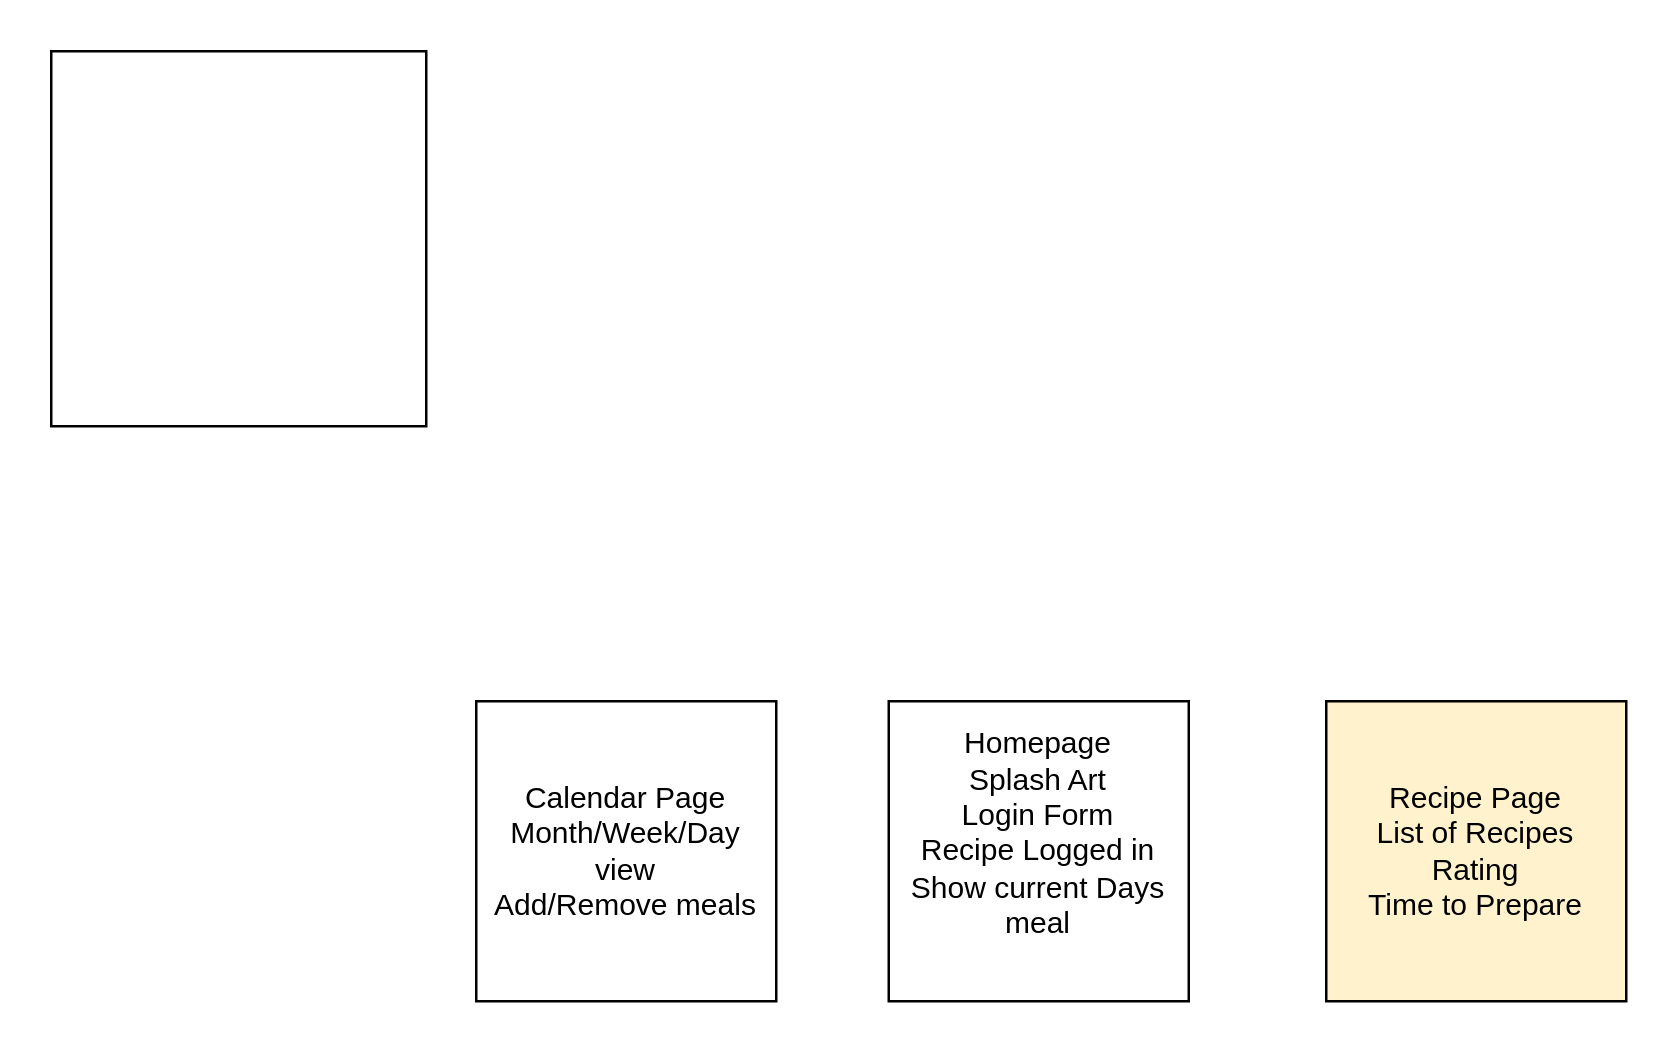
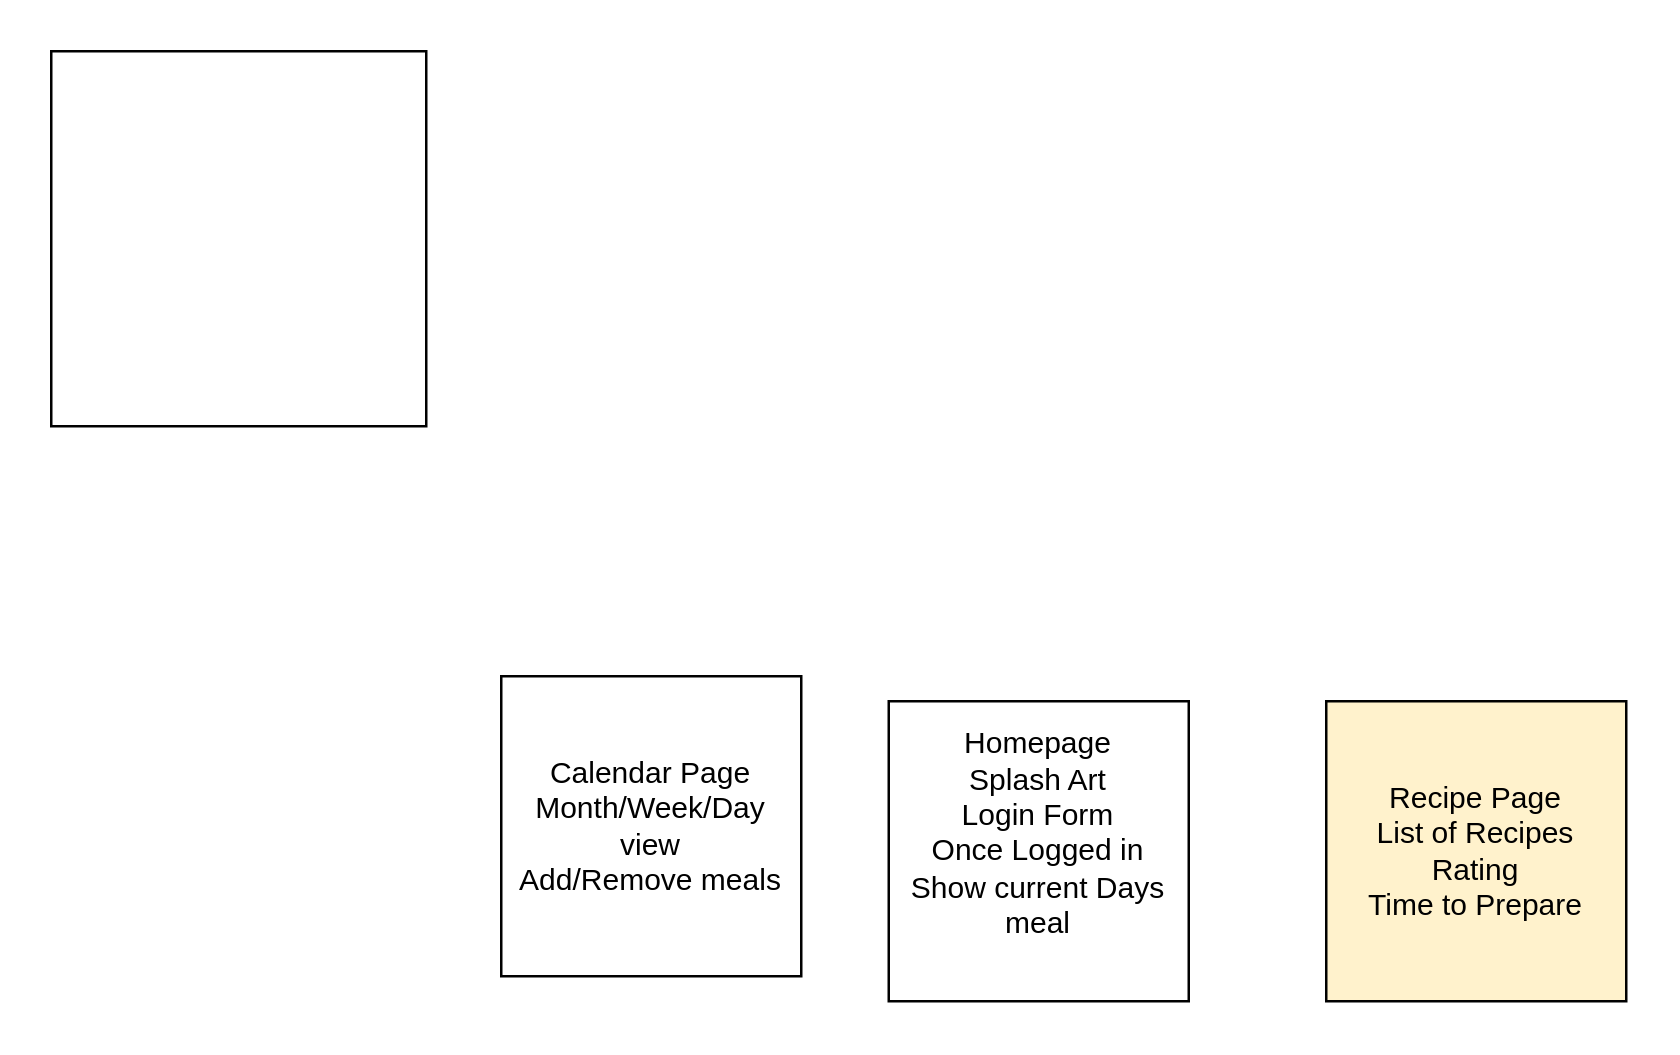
(626, 851) -> (651, 826)
(1039, 851) -> (1039, 851)
